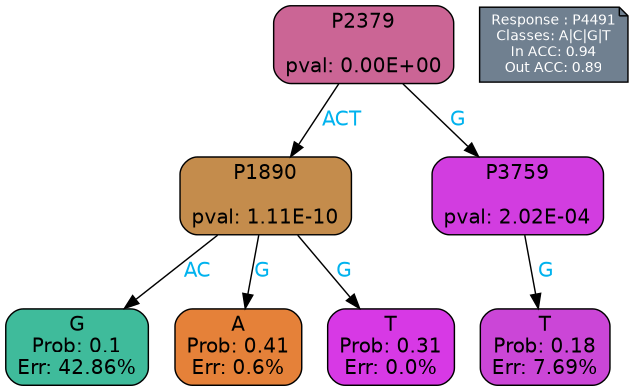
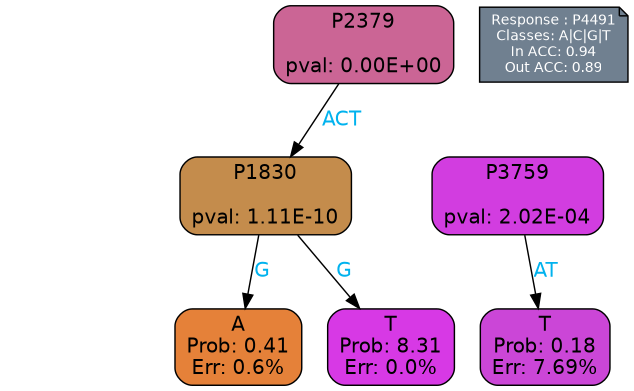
(435, 115) -> none
(266, 196) -> (266, 196)
(546, 271) -> (546, 271)
(77, 347) -> none
(391, 347) -> (391, 347)
